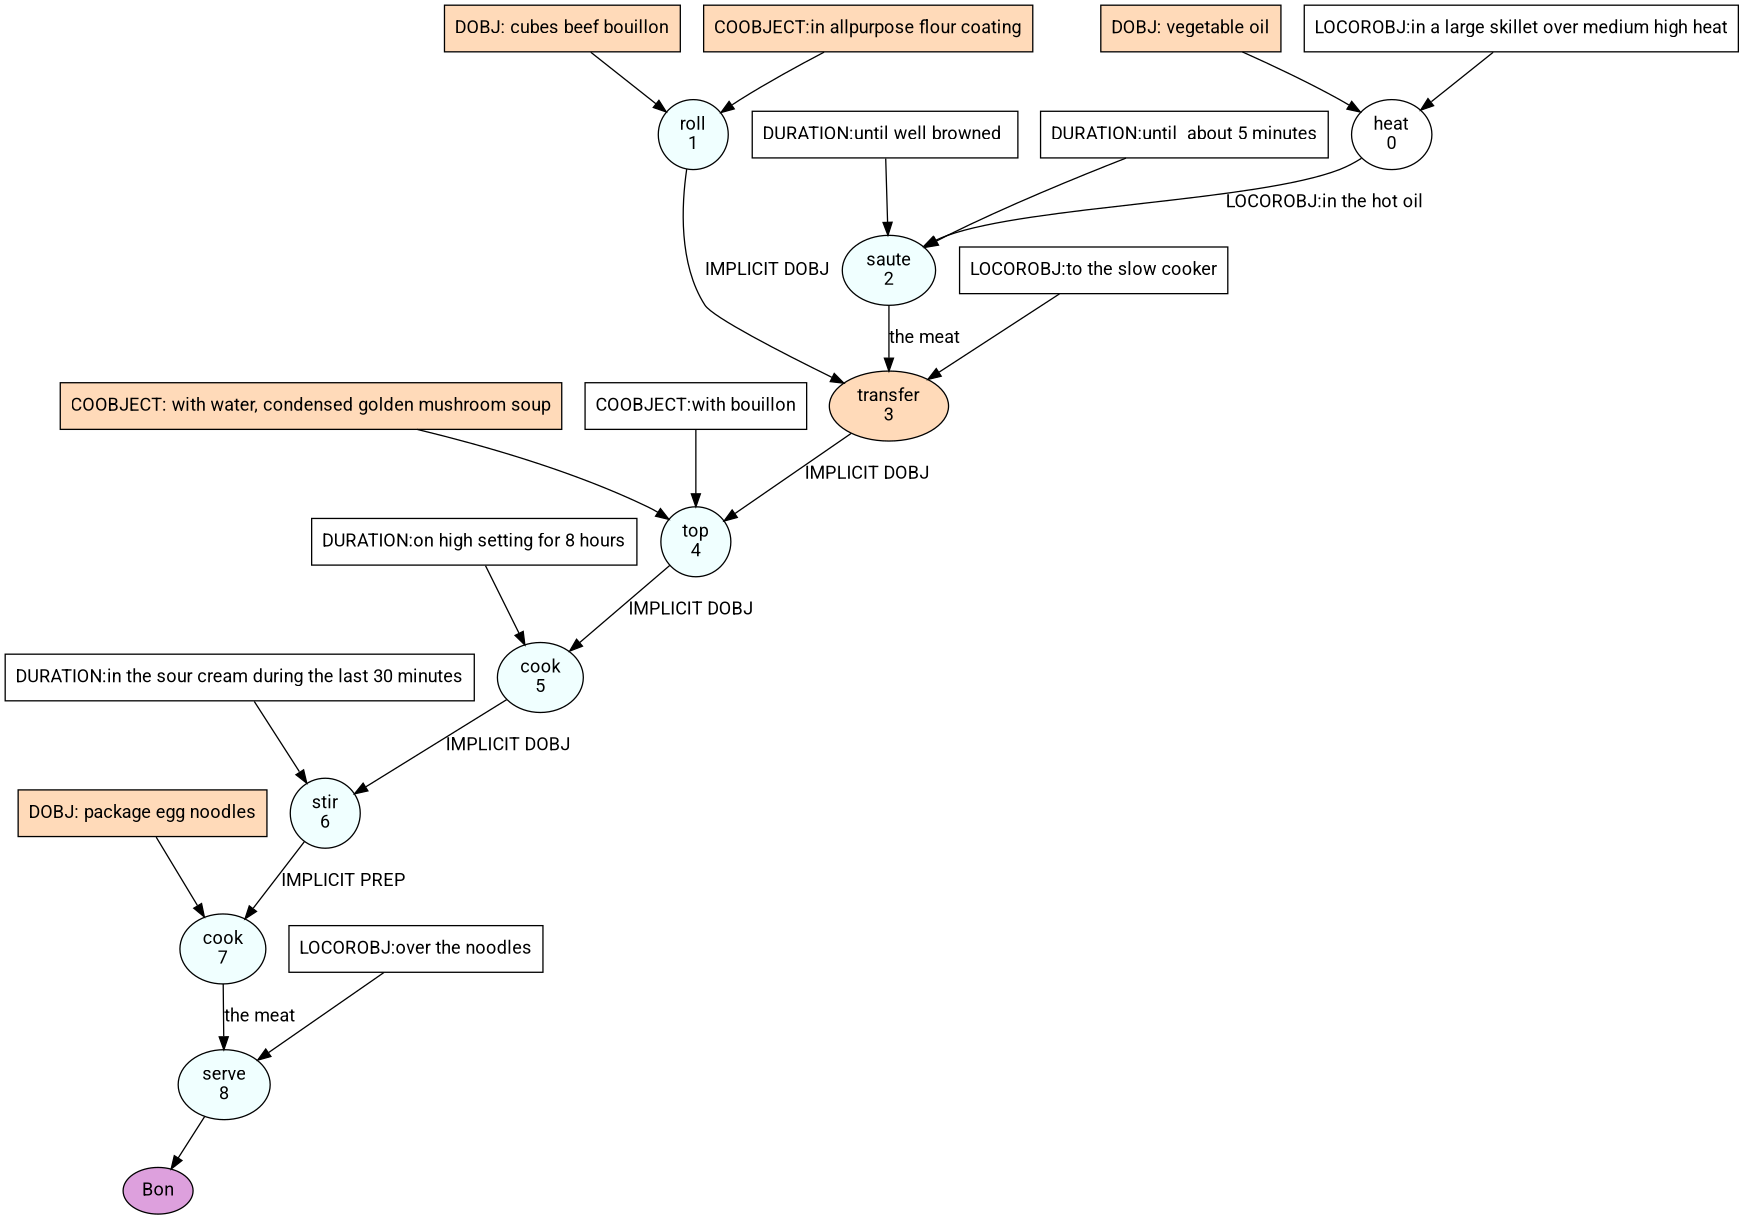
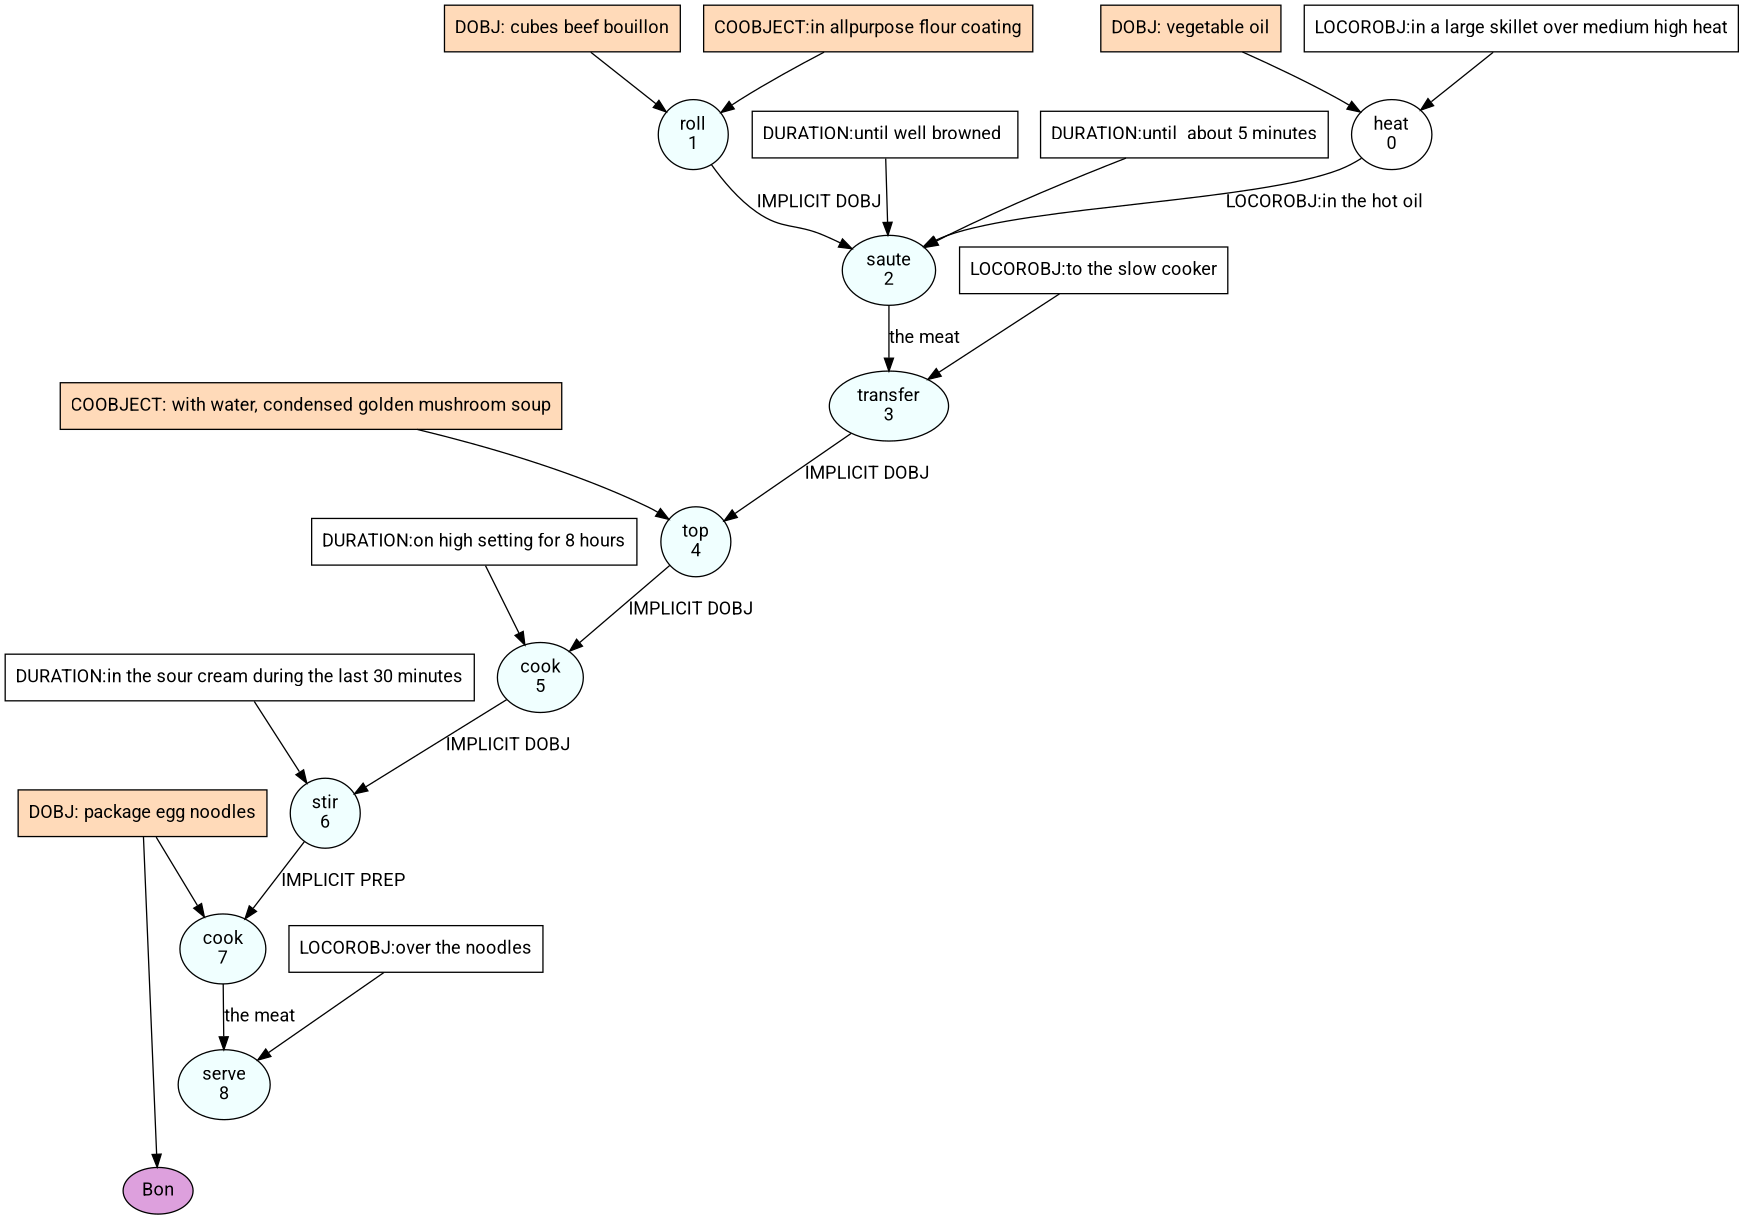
(707, 307) -> (767, 218)
(696, 406) -> none
(889, 406) -> (889, 406)
(191, 1137) -> (150, 996)
